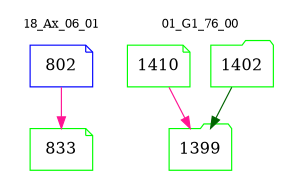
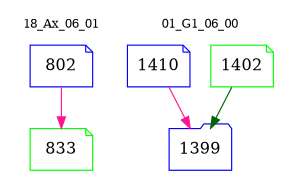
(200, 25) -> (200, 25)
(159, 66) -> (159, 66)
(242, 66) -> (242, 66)
(200, 149) -> (200, 149)
